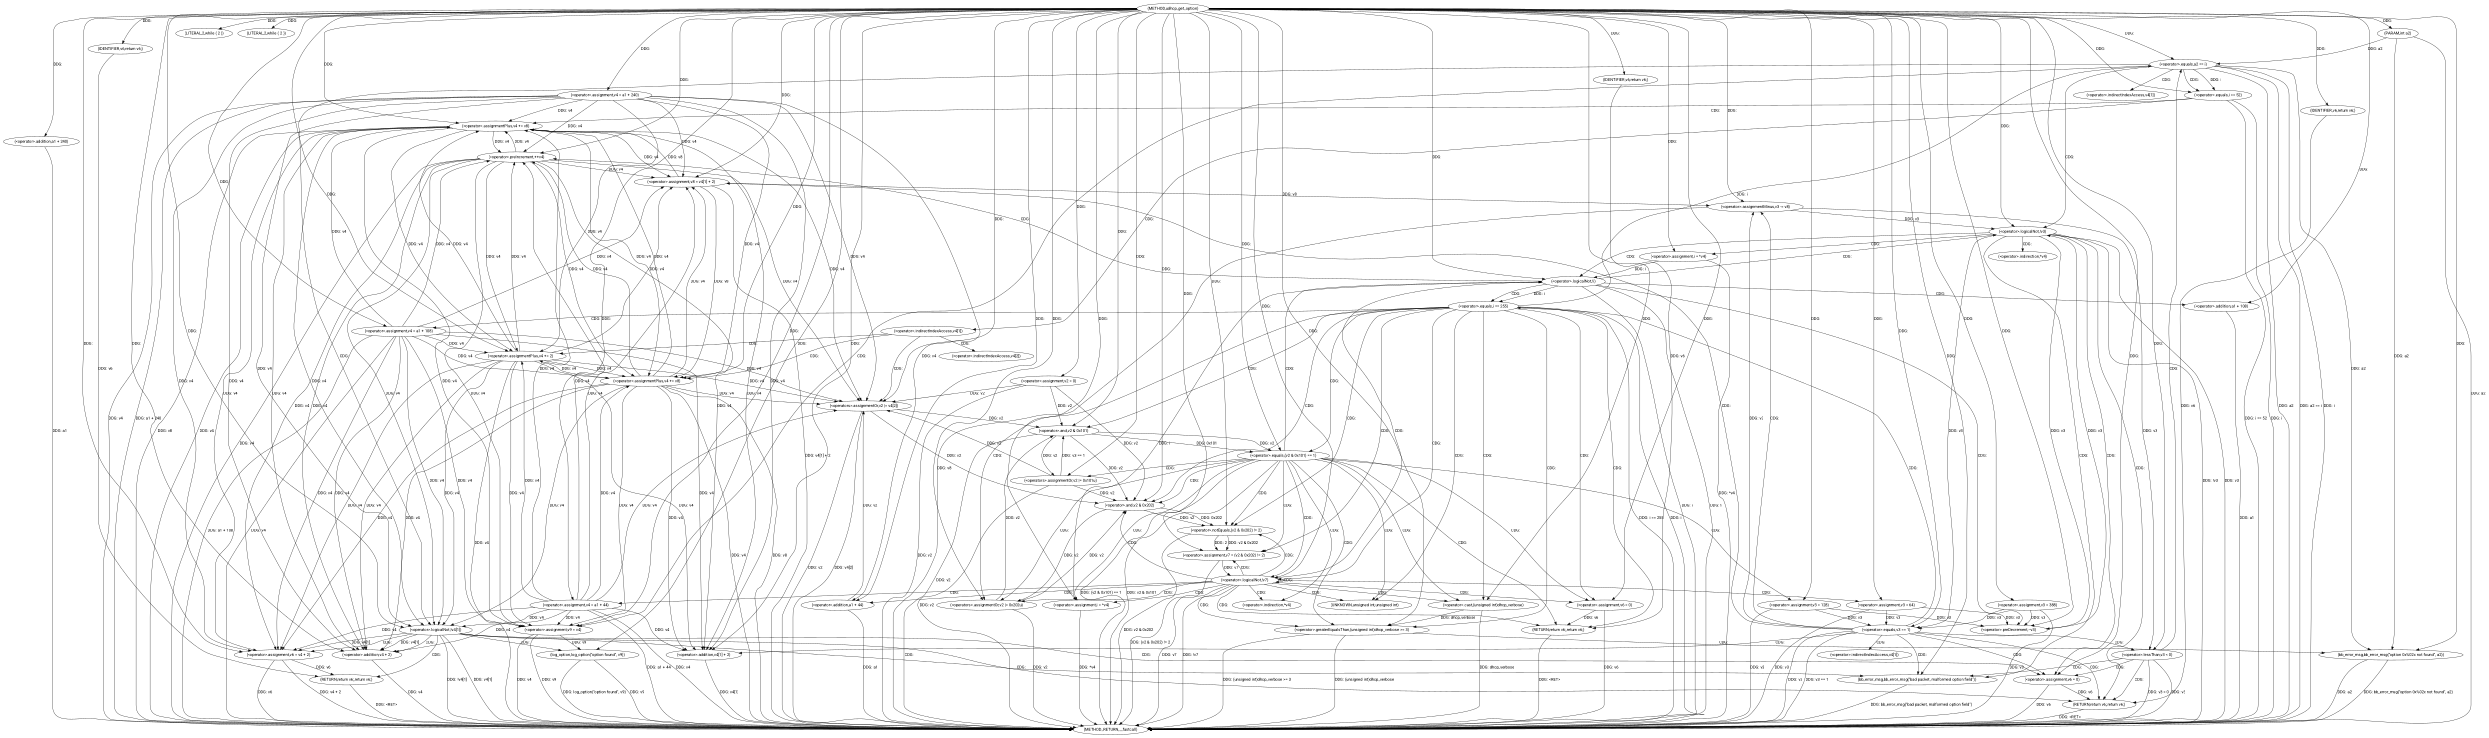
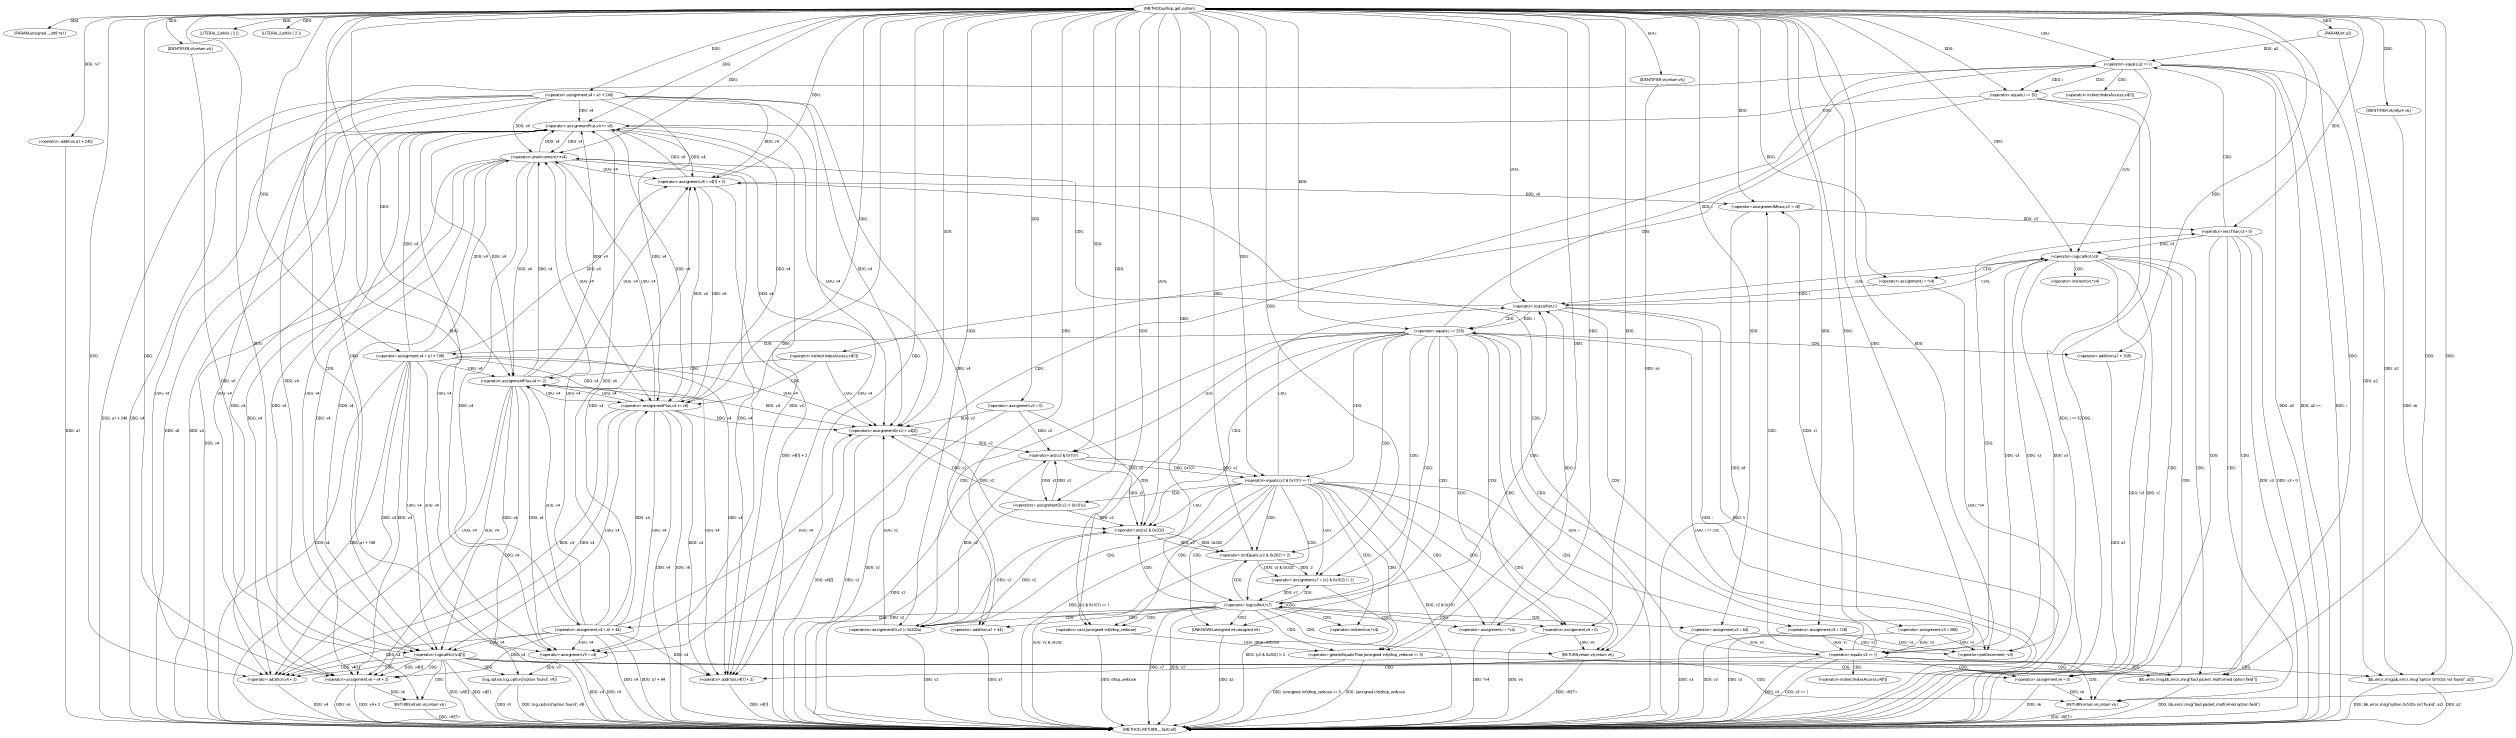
none -> (40, 33)
(59, 64) -> (92, 64)
none -> (1299, 175)
(597, 202) -> none
(1886, 219) -> (2152, 244)
(1879, 293) -> (1754, 343)
(986, 356) -> none
(1074, 456) -> (1064, 481)
(863, 510) -> (884, 532)
(2362, 720) -> (1219, 694)
